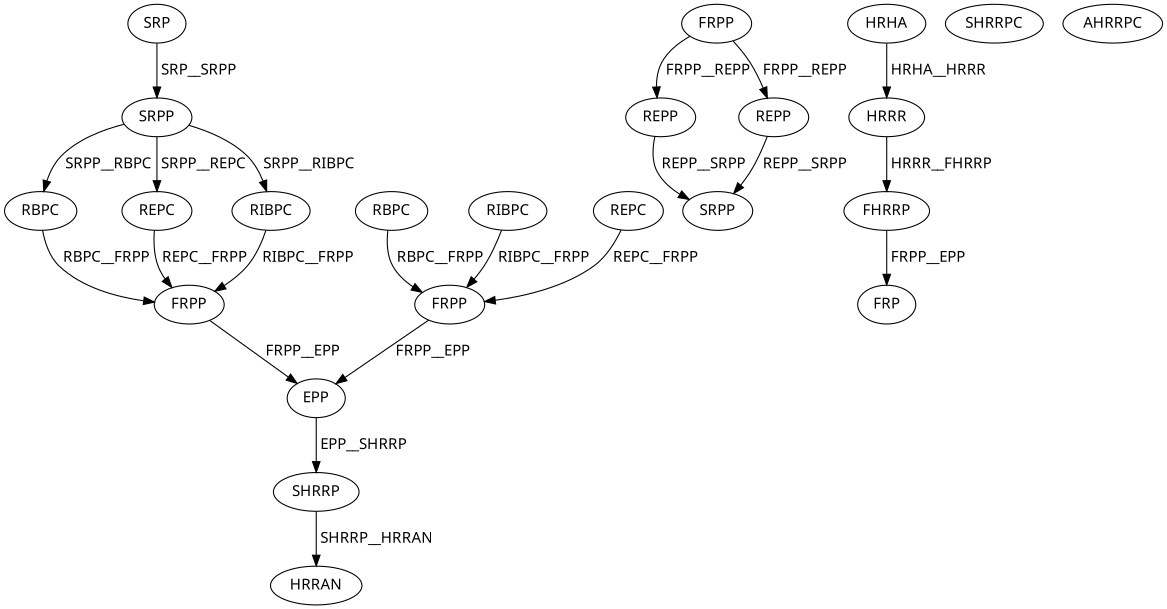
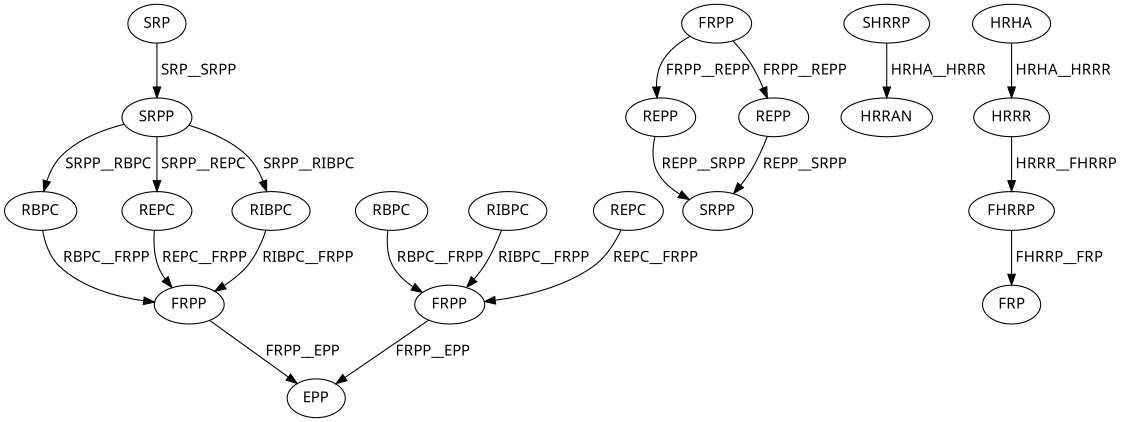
(994, 24) -> none
(1113, 24) -> none
(926, 258) -> (1057, 258)
(316, 440) -> none
(375, 539) -> (937, 71)
